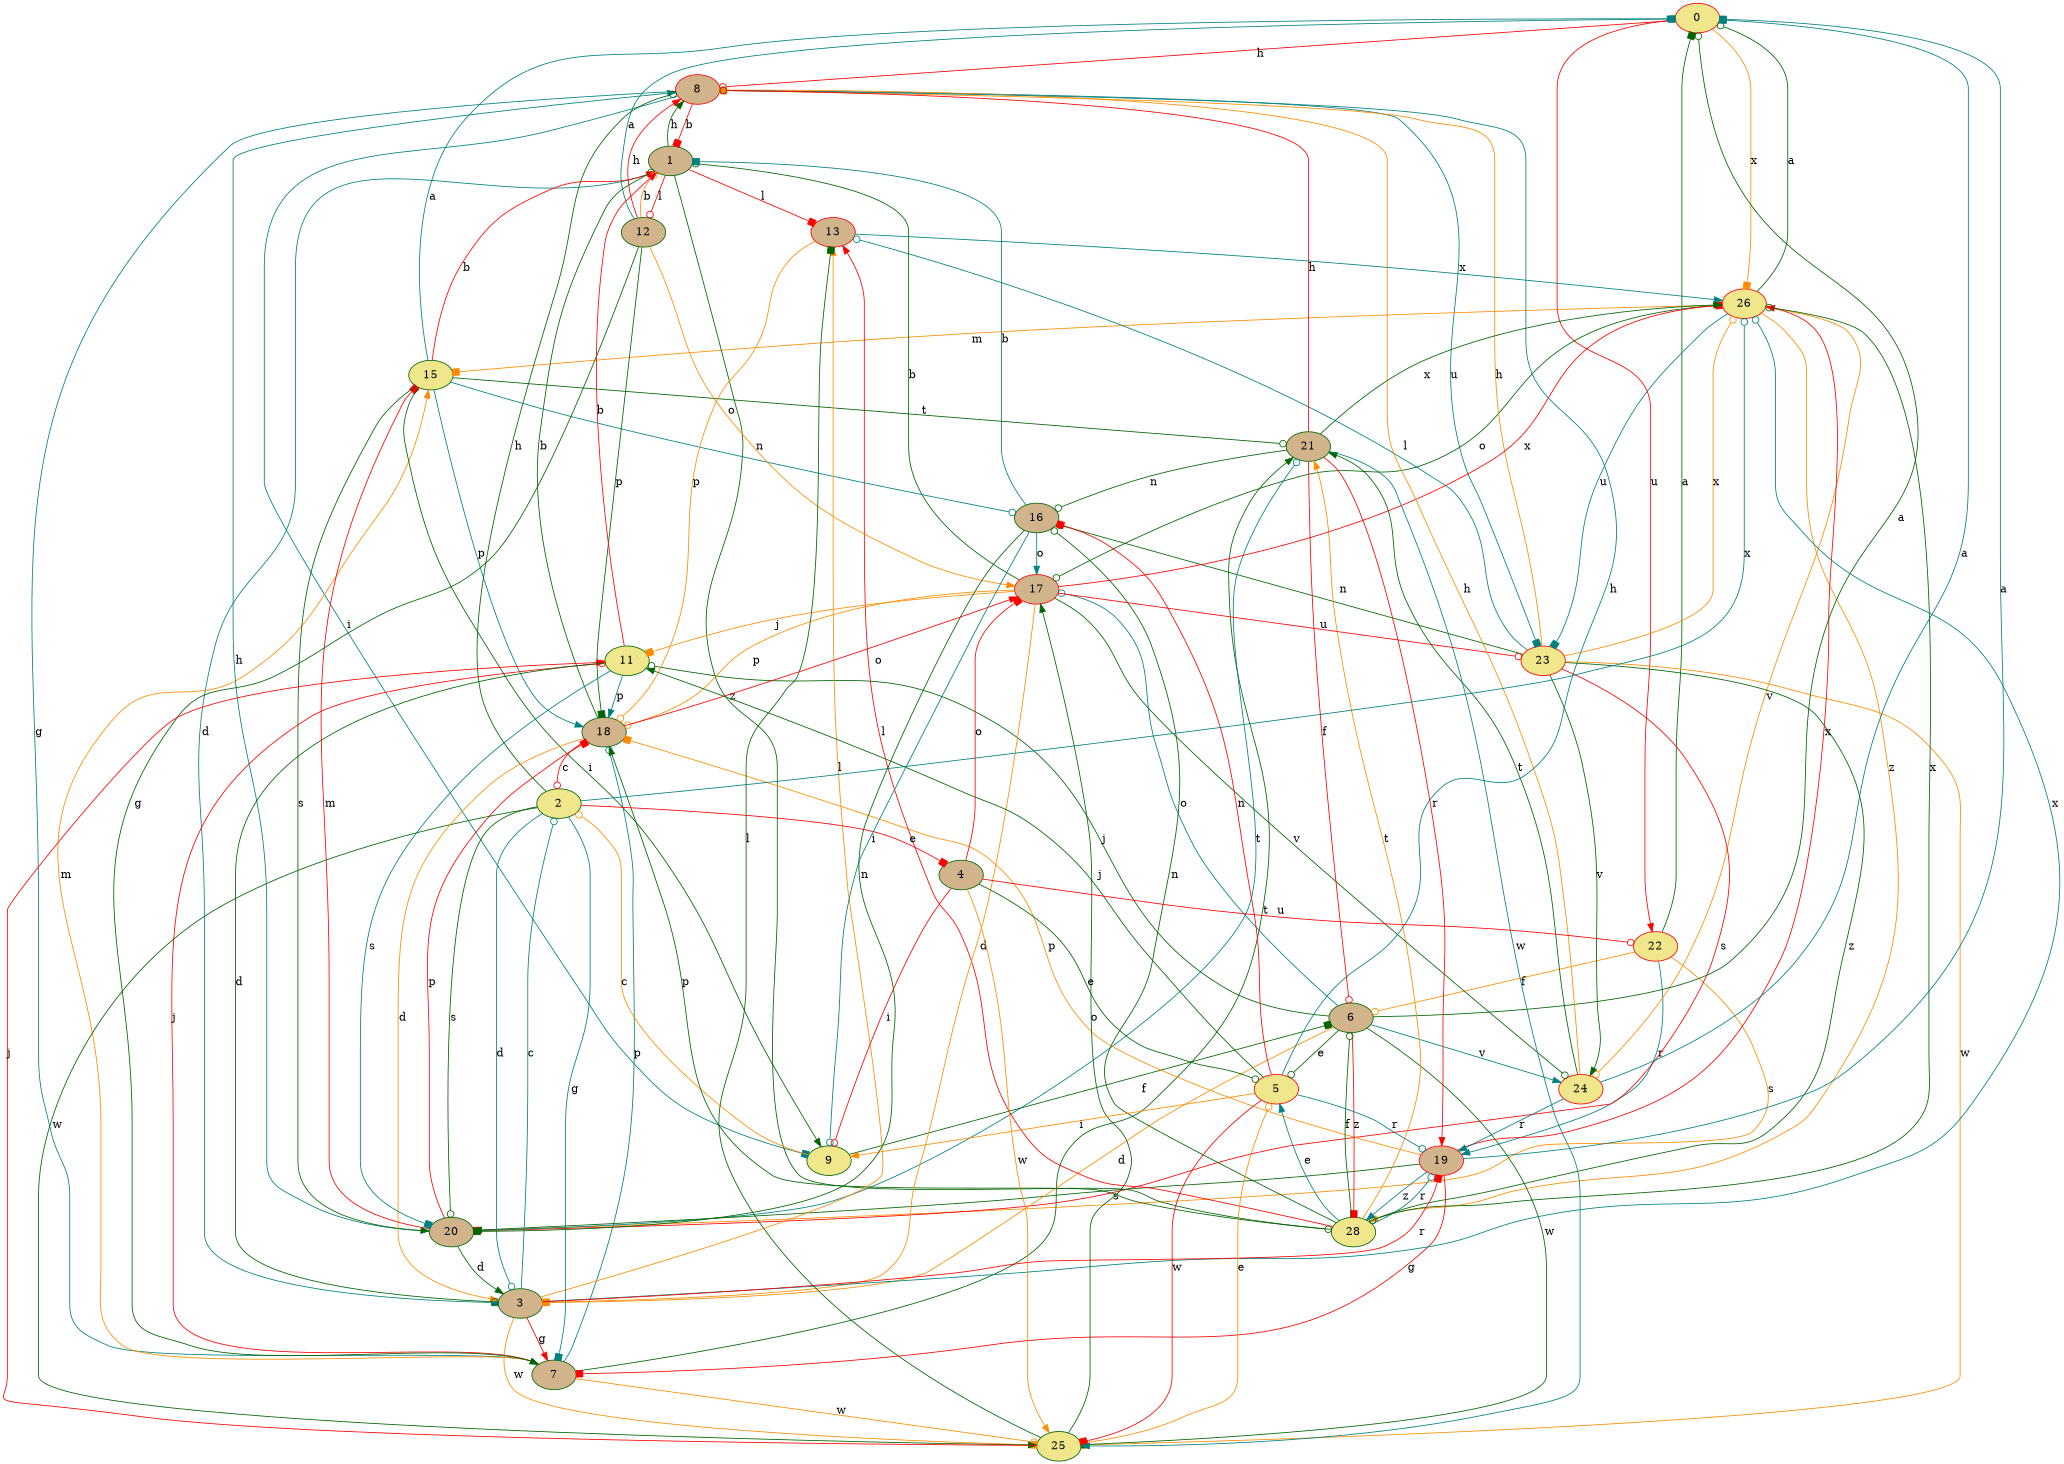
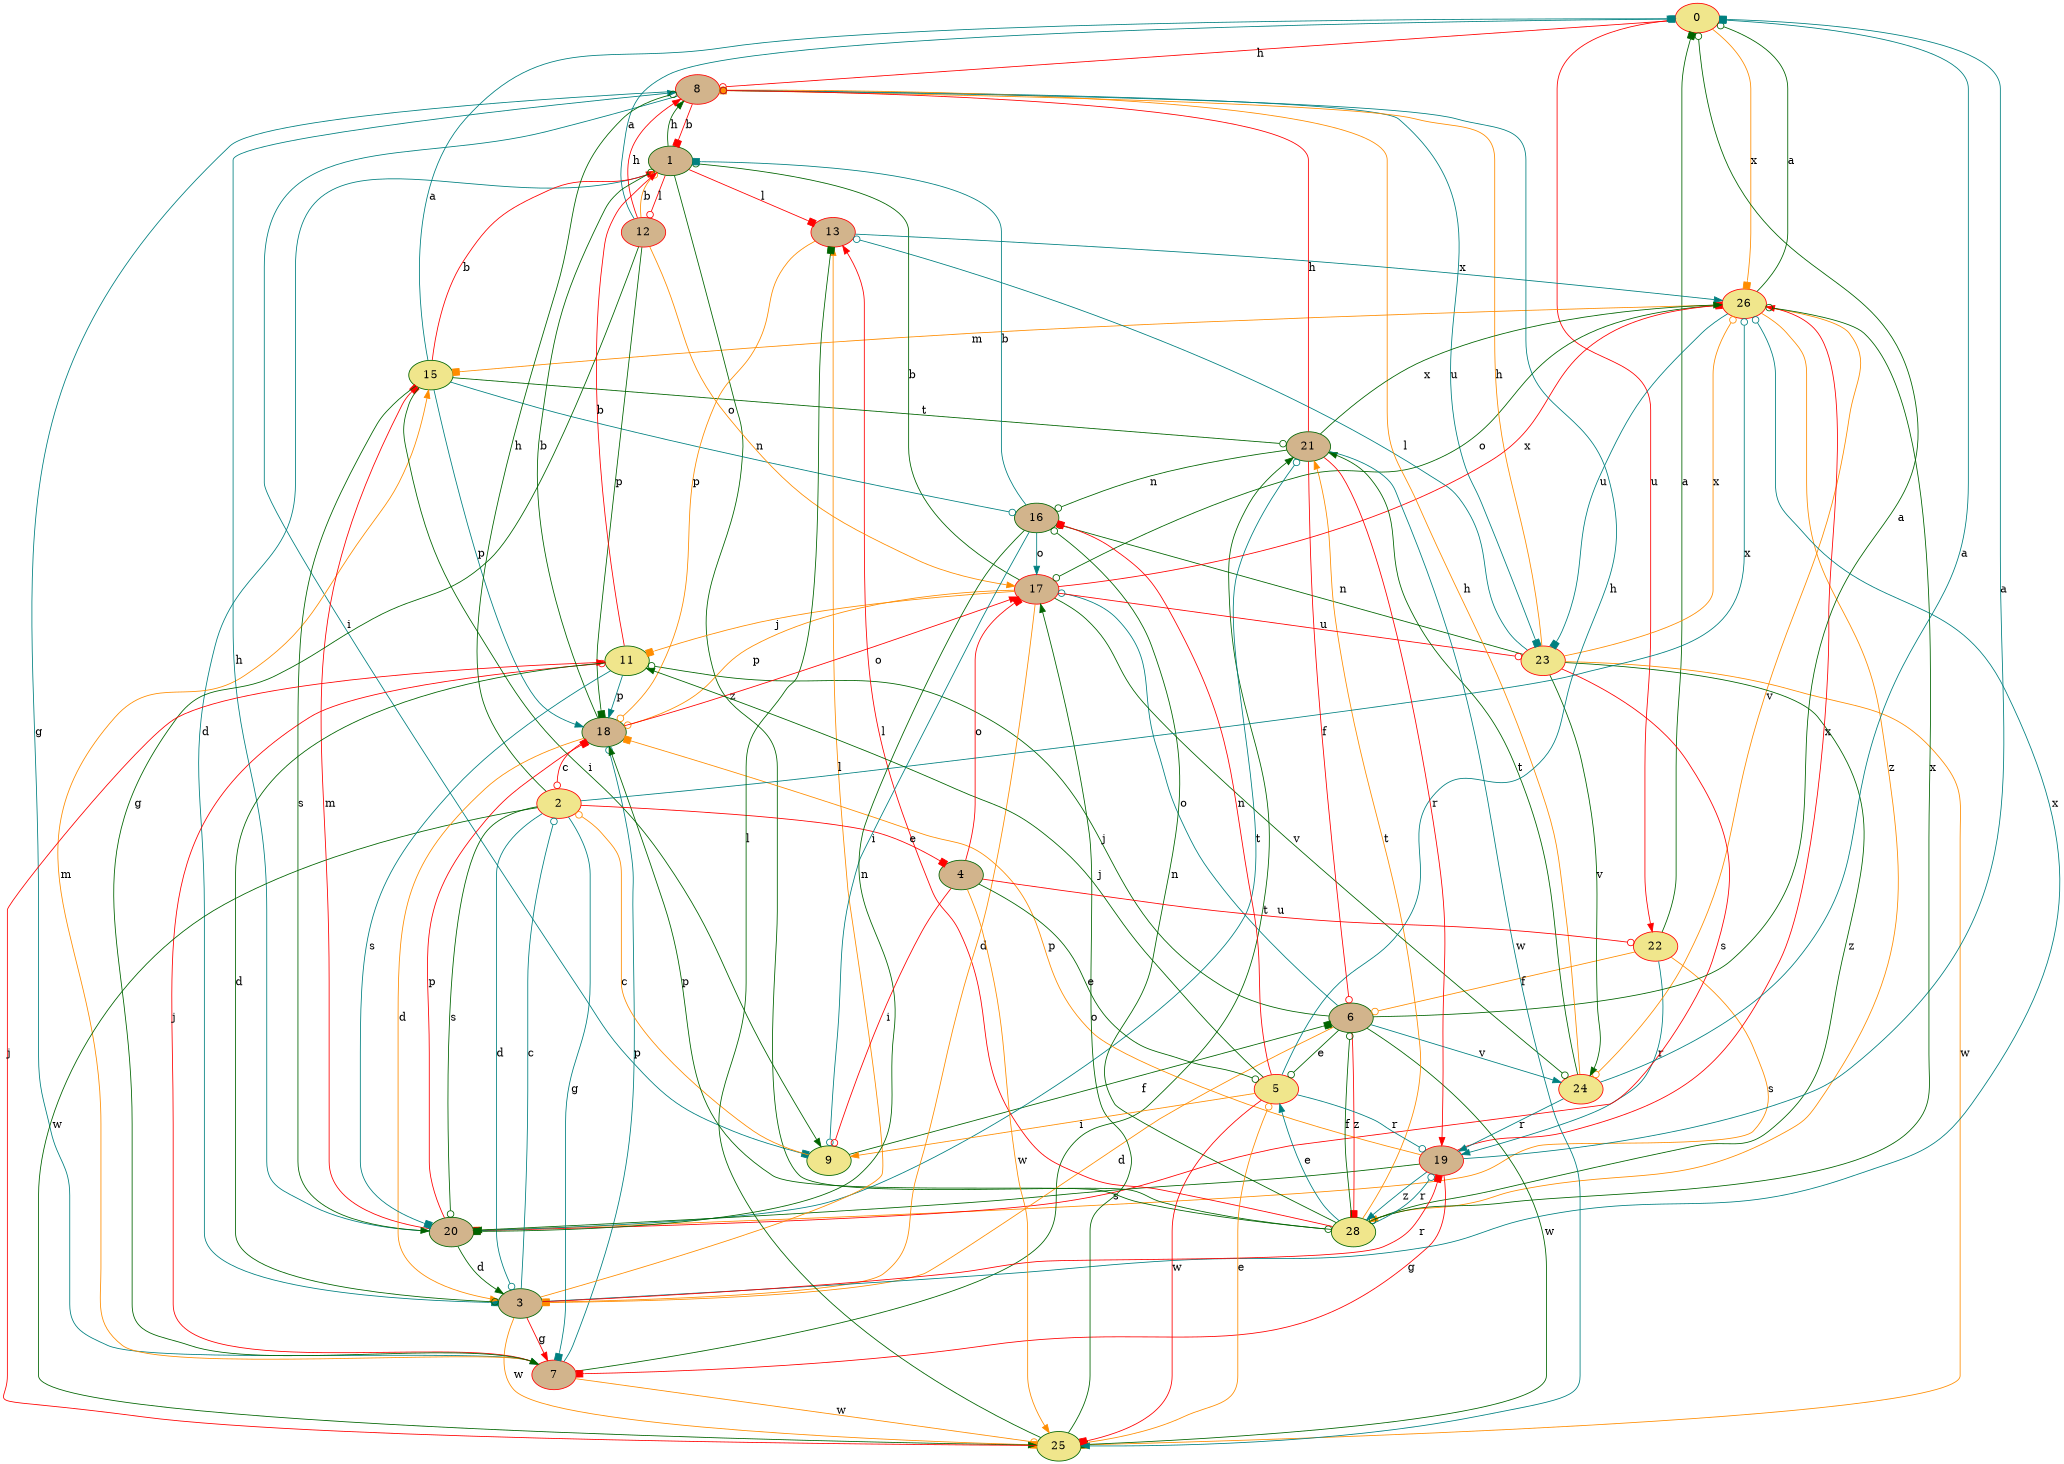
(644, 232) -> (644, 232)
(559, 804) -> (559, 804)
(554, 1375) -> (554, 1375)
